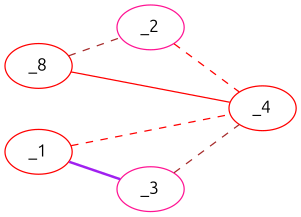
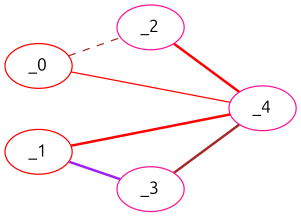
(39, 66) -> (39, 66)
(207, 68) -> (207, 68)
(263, 108) -> (263, 108)
(151, 130) -> (151, 130)
(207, 149) -> (207, 149)
